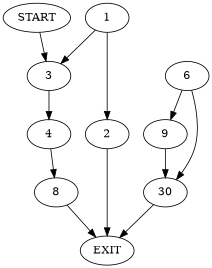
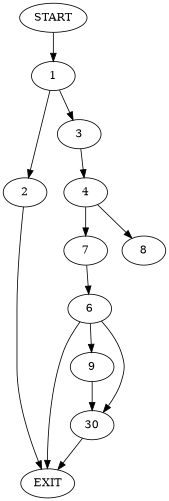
(42, 43) -> (53, 43)
(79, 218) -> (54, 388)
none -> (86, 251)
